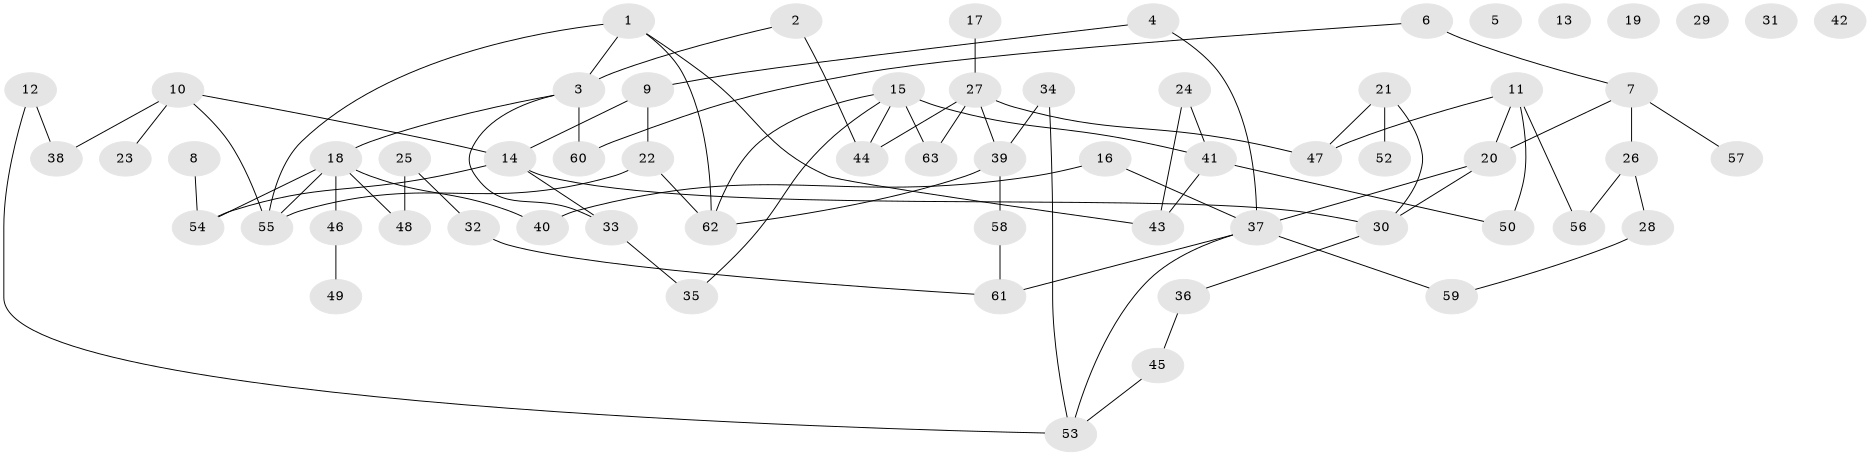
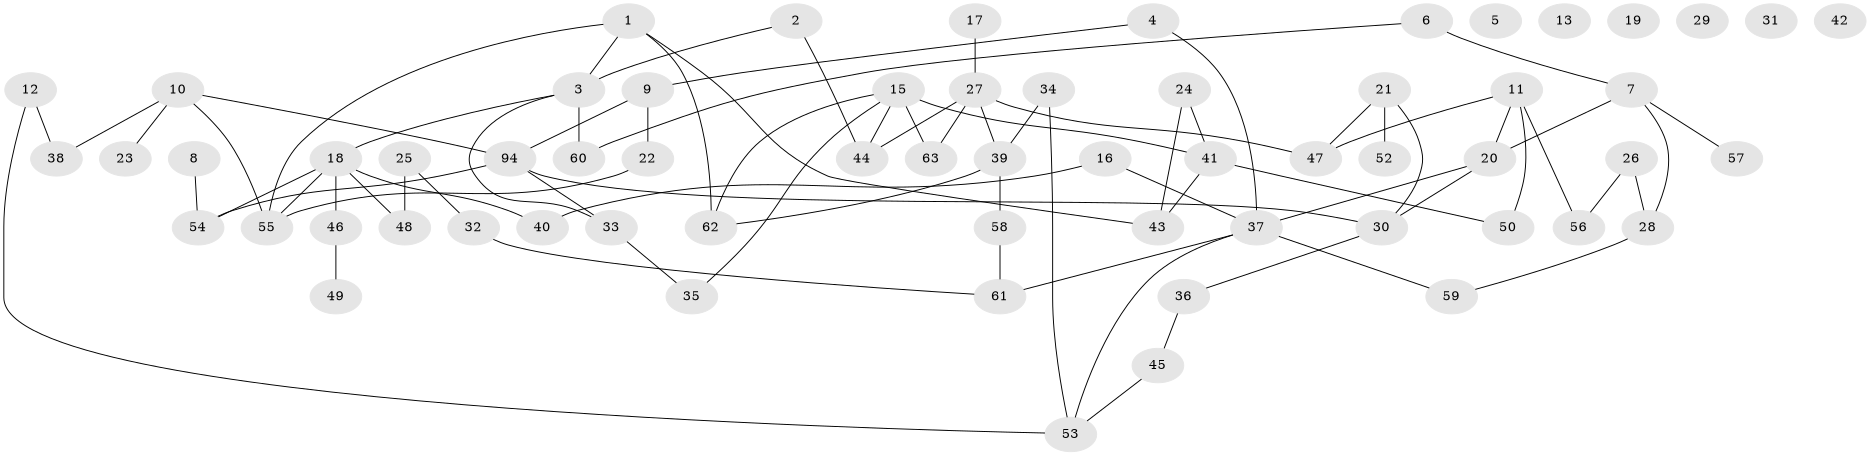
(1632, 124) -> (1668, 156)
(510, 159) -> (510, 159)
(686, 200) -> none
